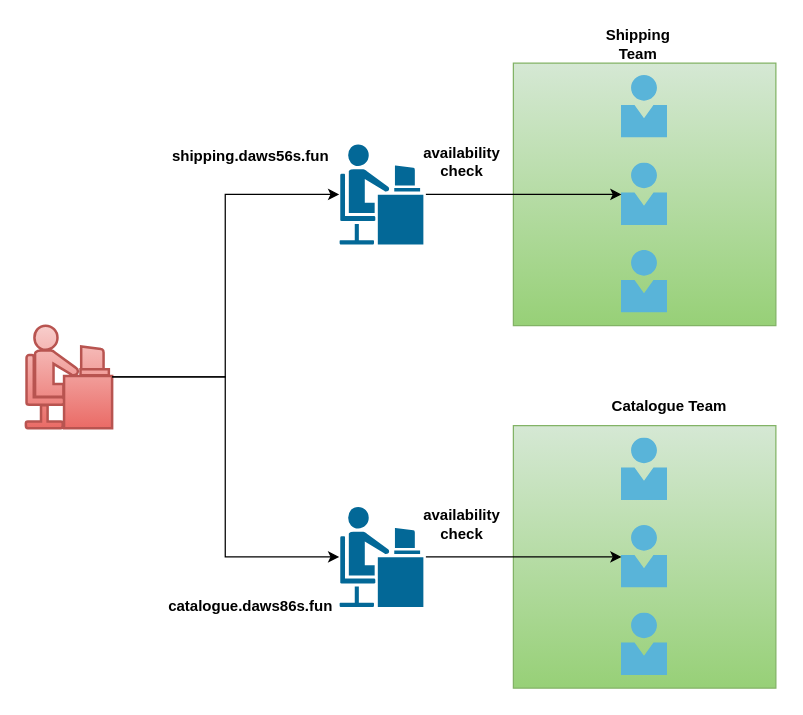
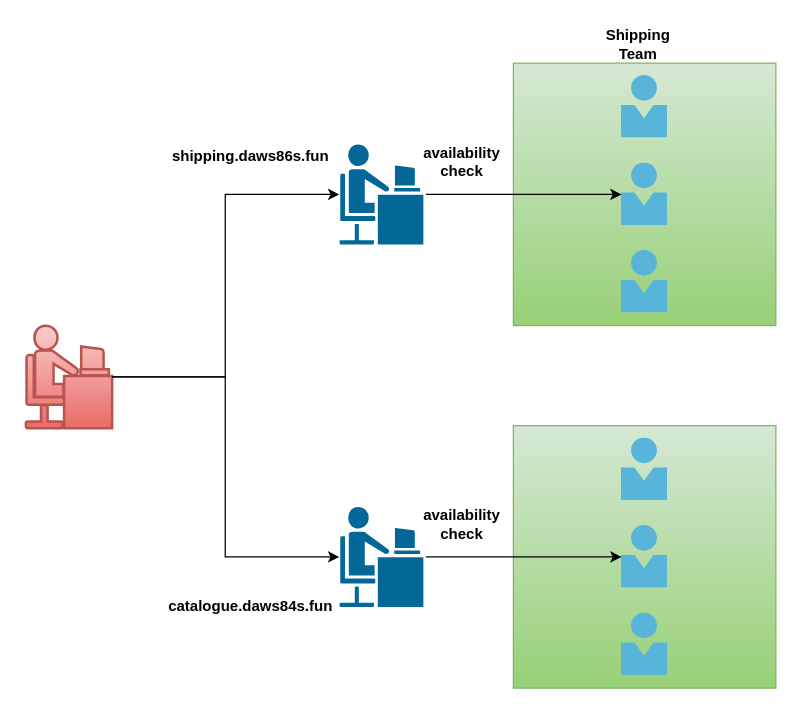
(251, 157) -> (251, 157)
(669, 407) -> none
(251, 607) -> (251, 607)
